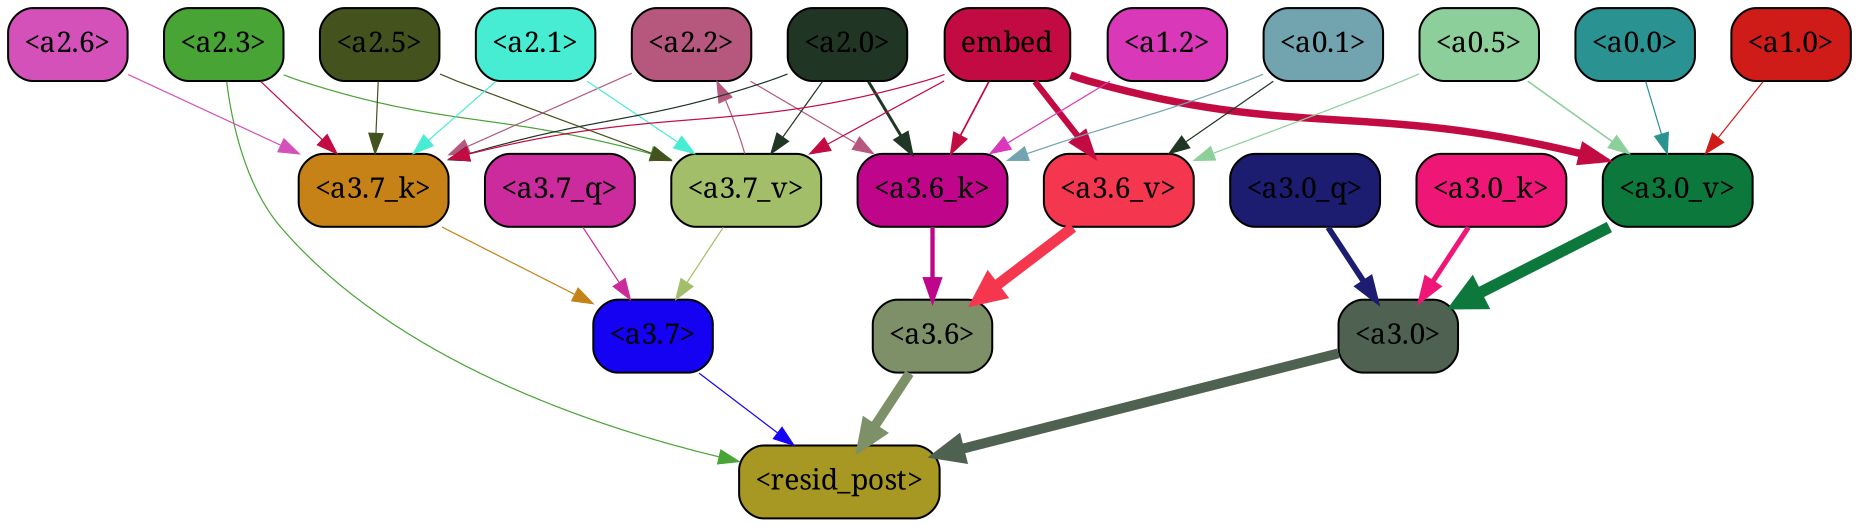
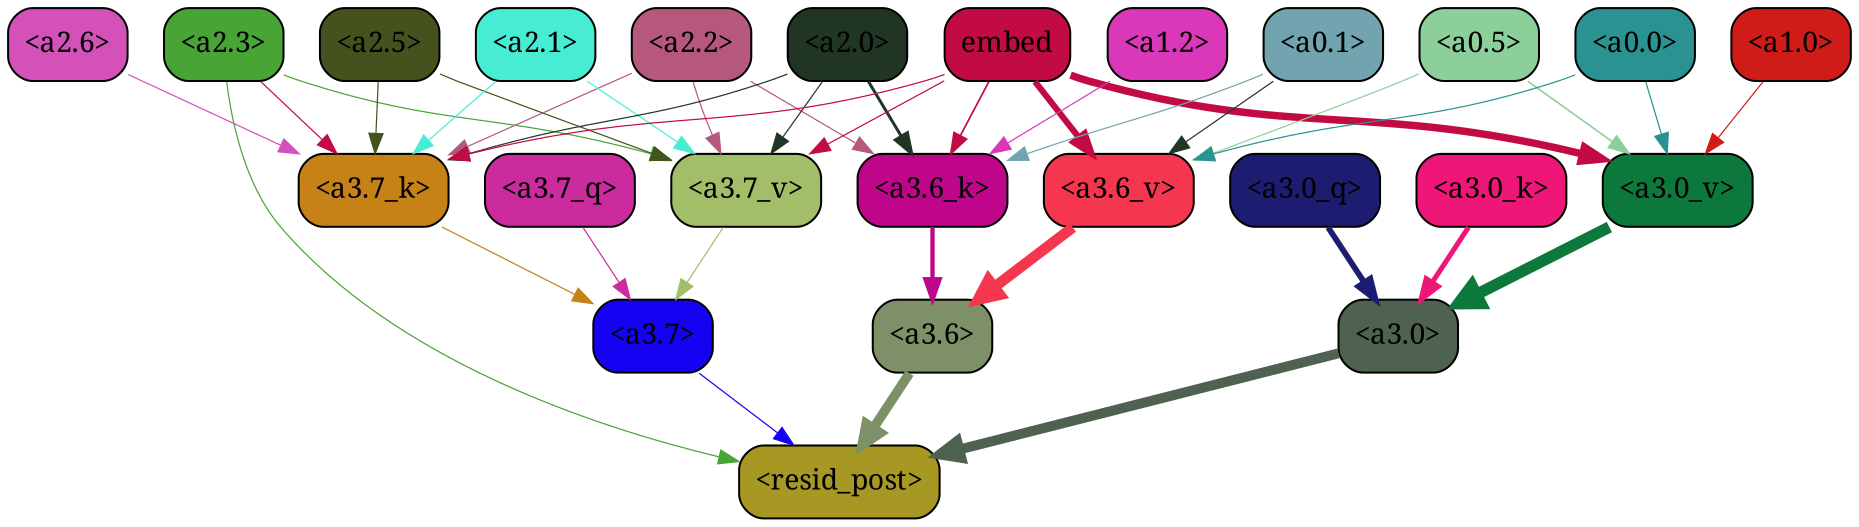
none -> (1423, 114)
(737, 129) -> (702, 109)
